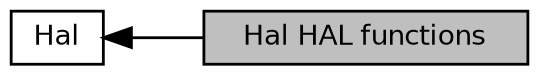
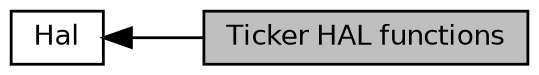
(366, 38) -> (366, 38)
